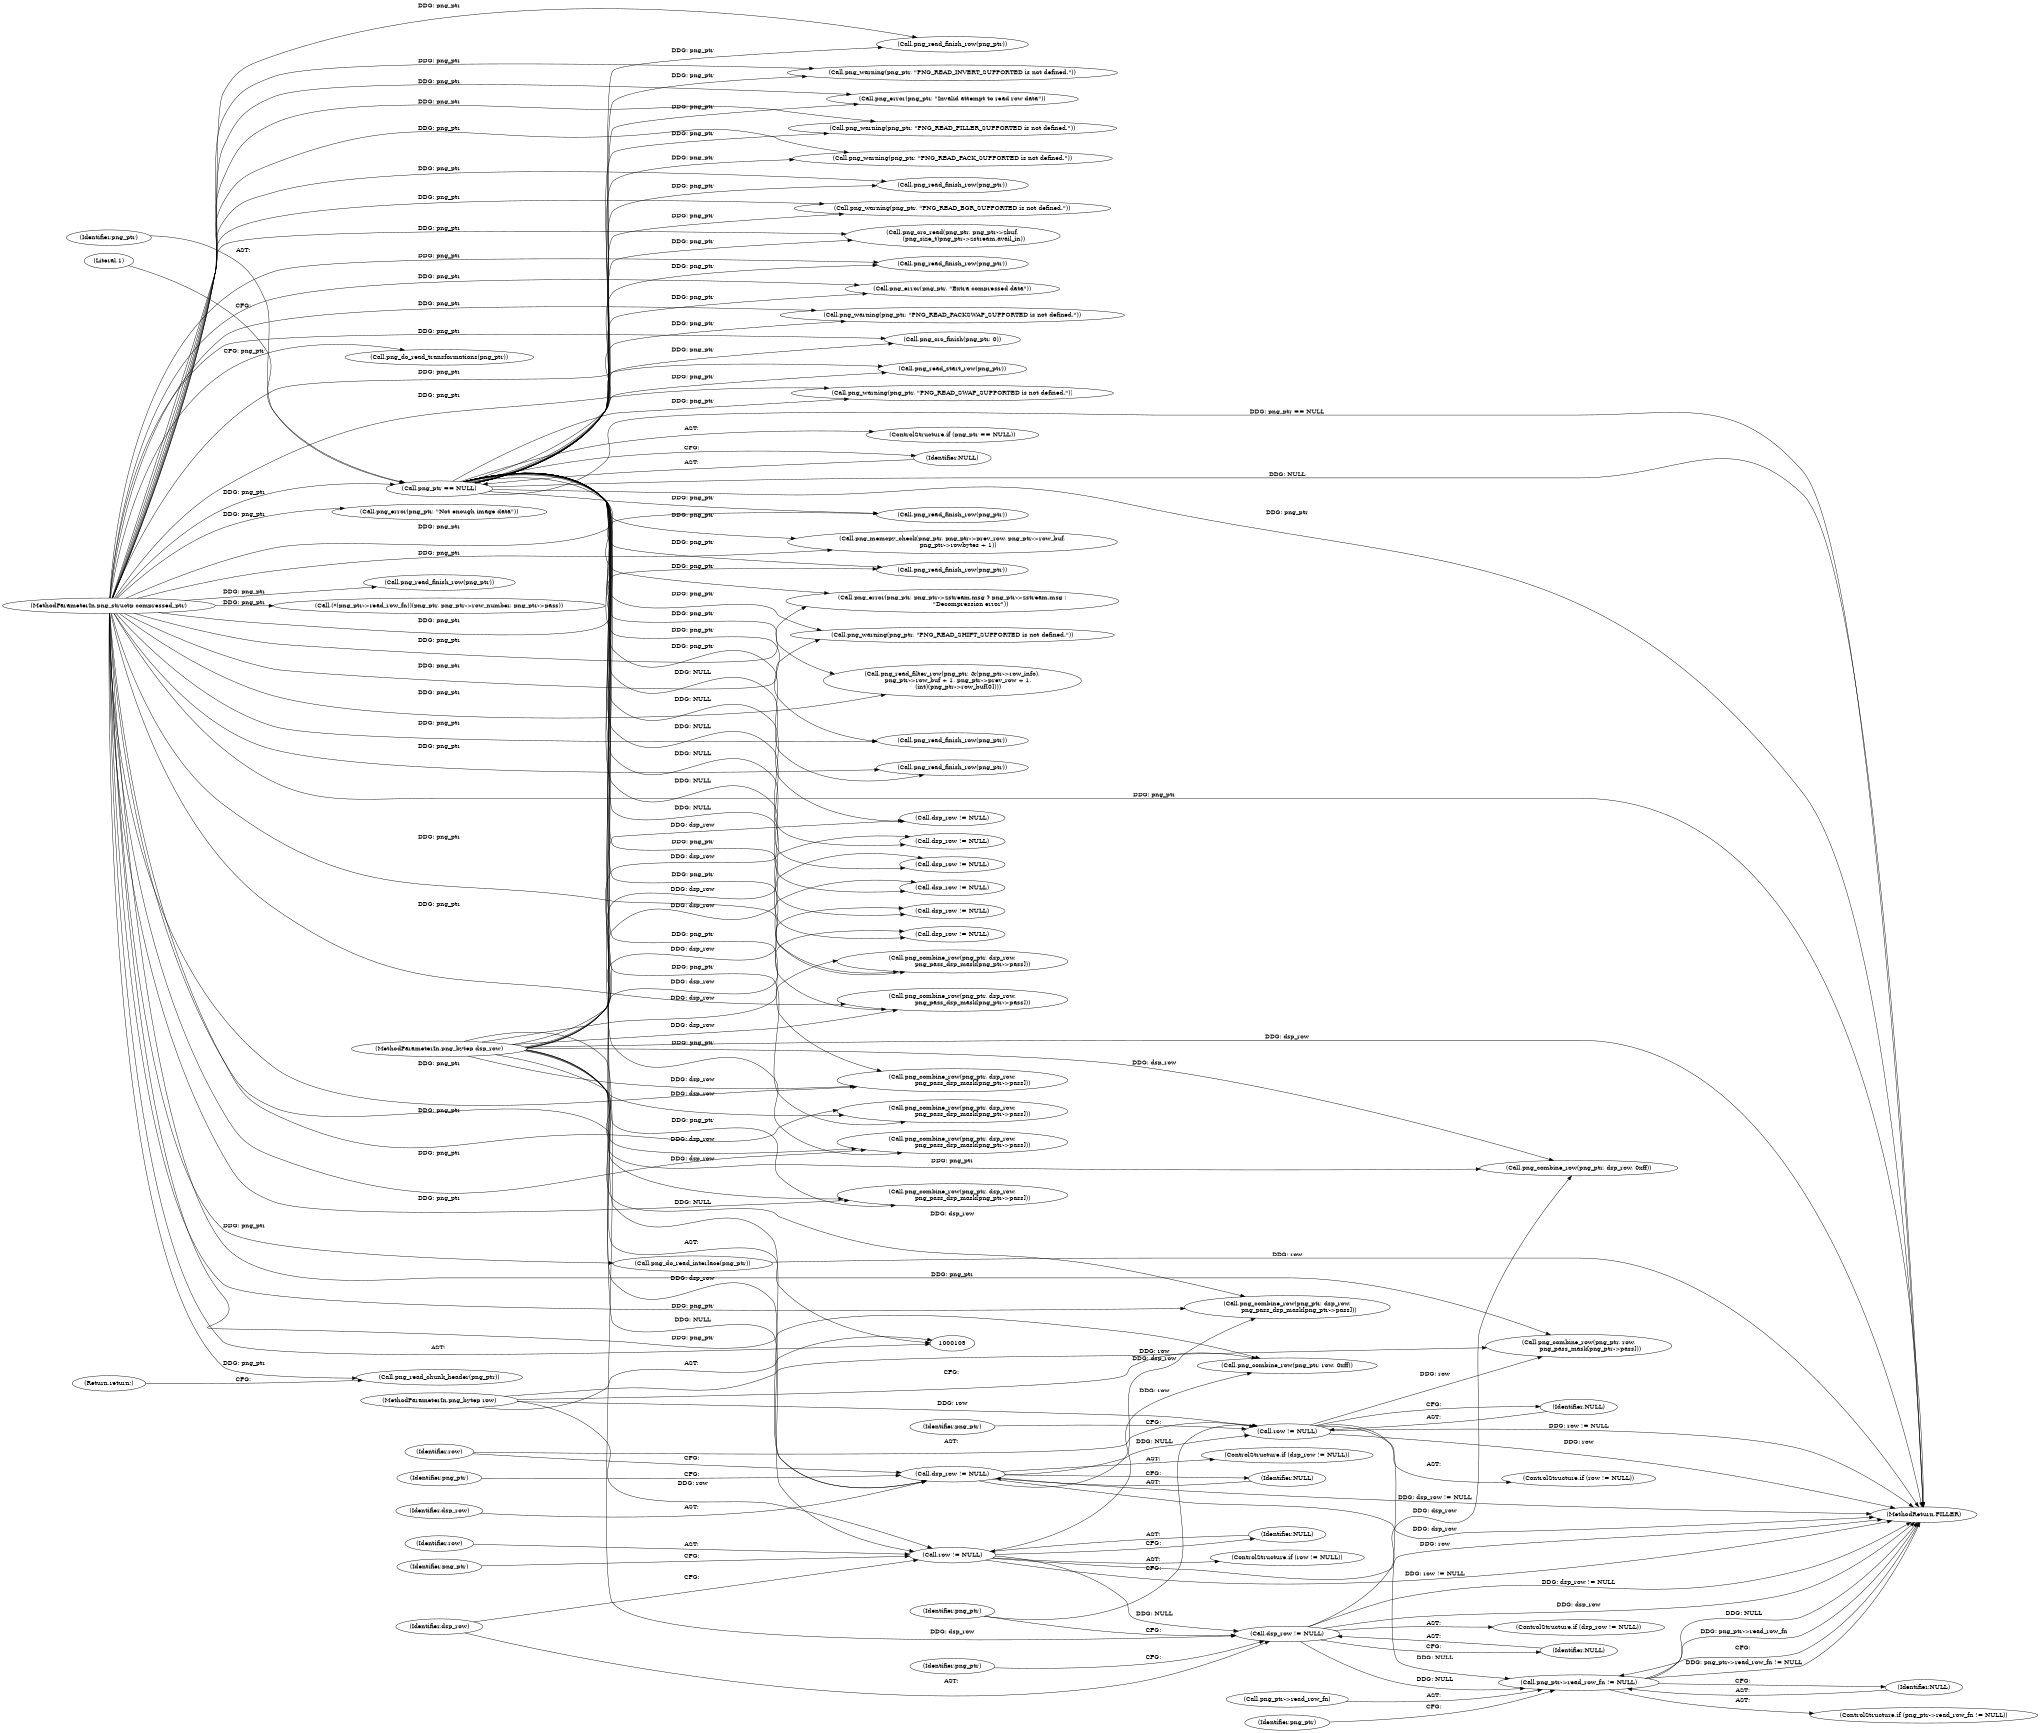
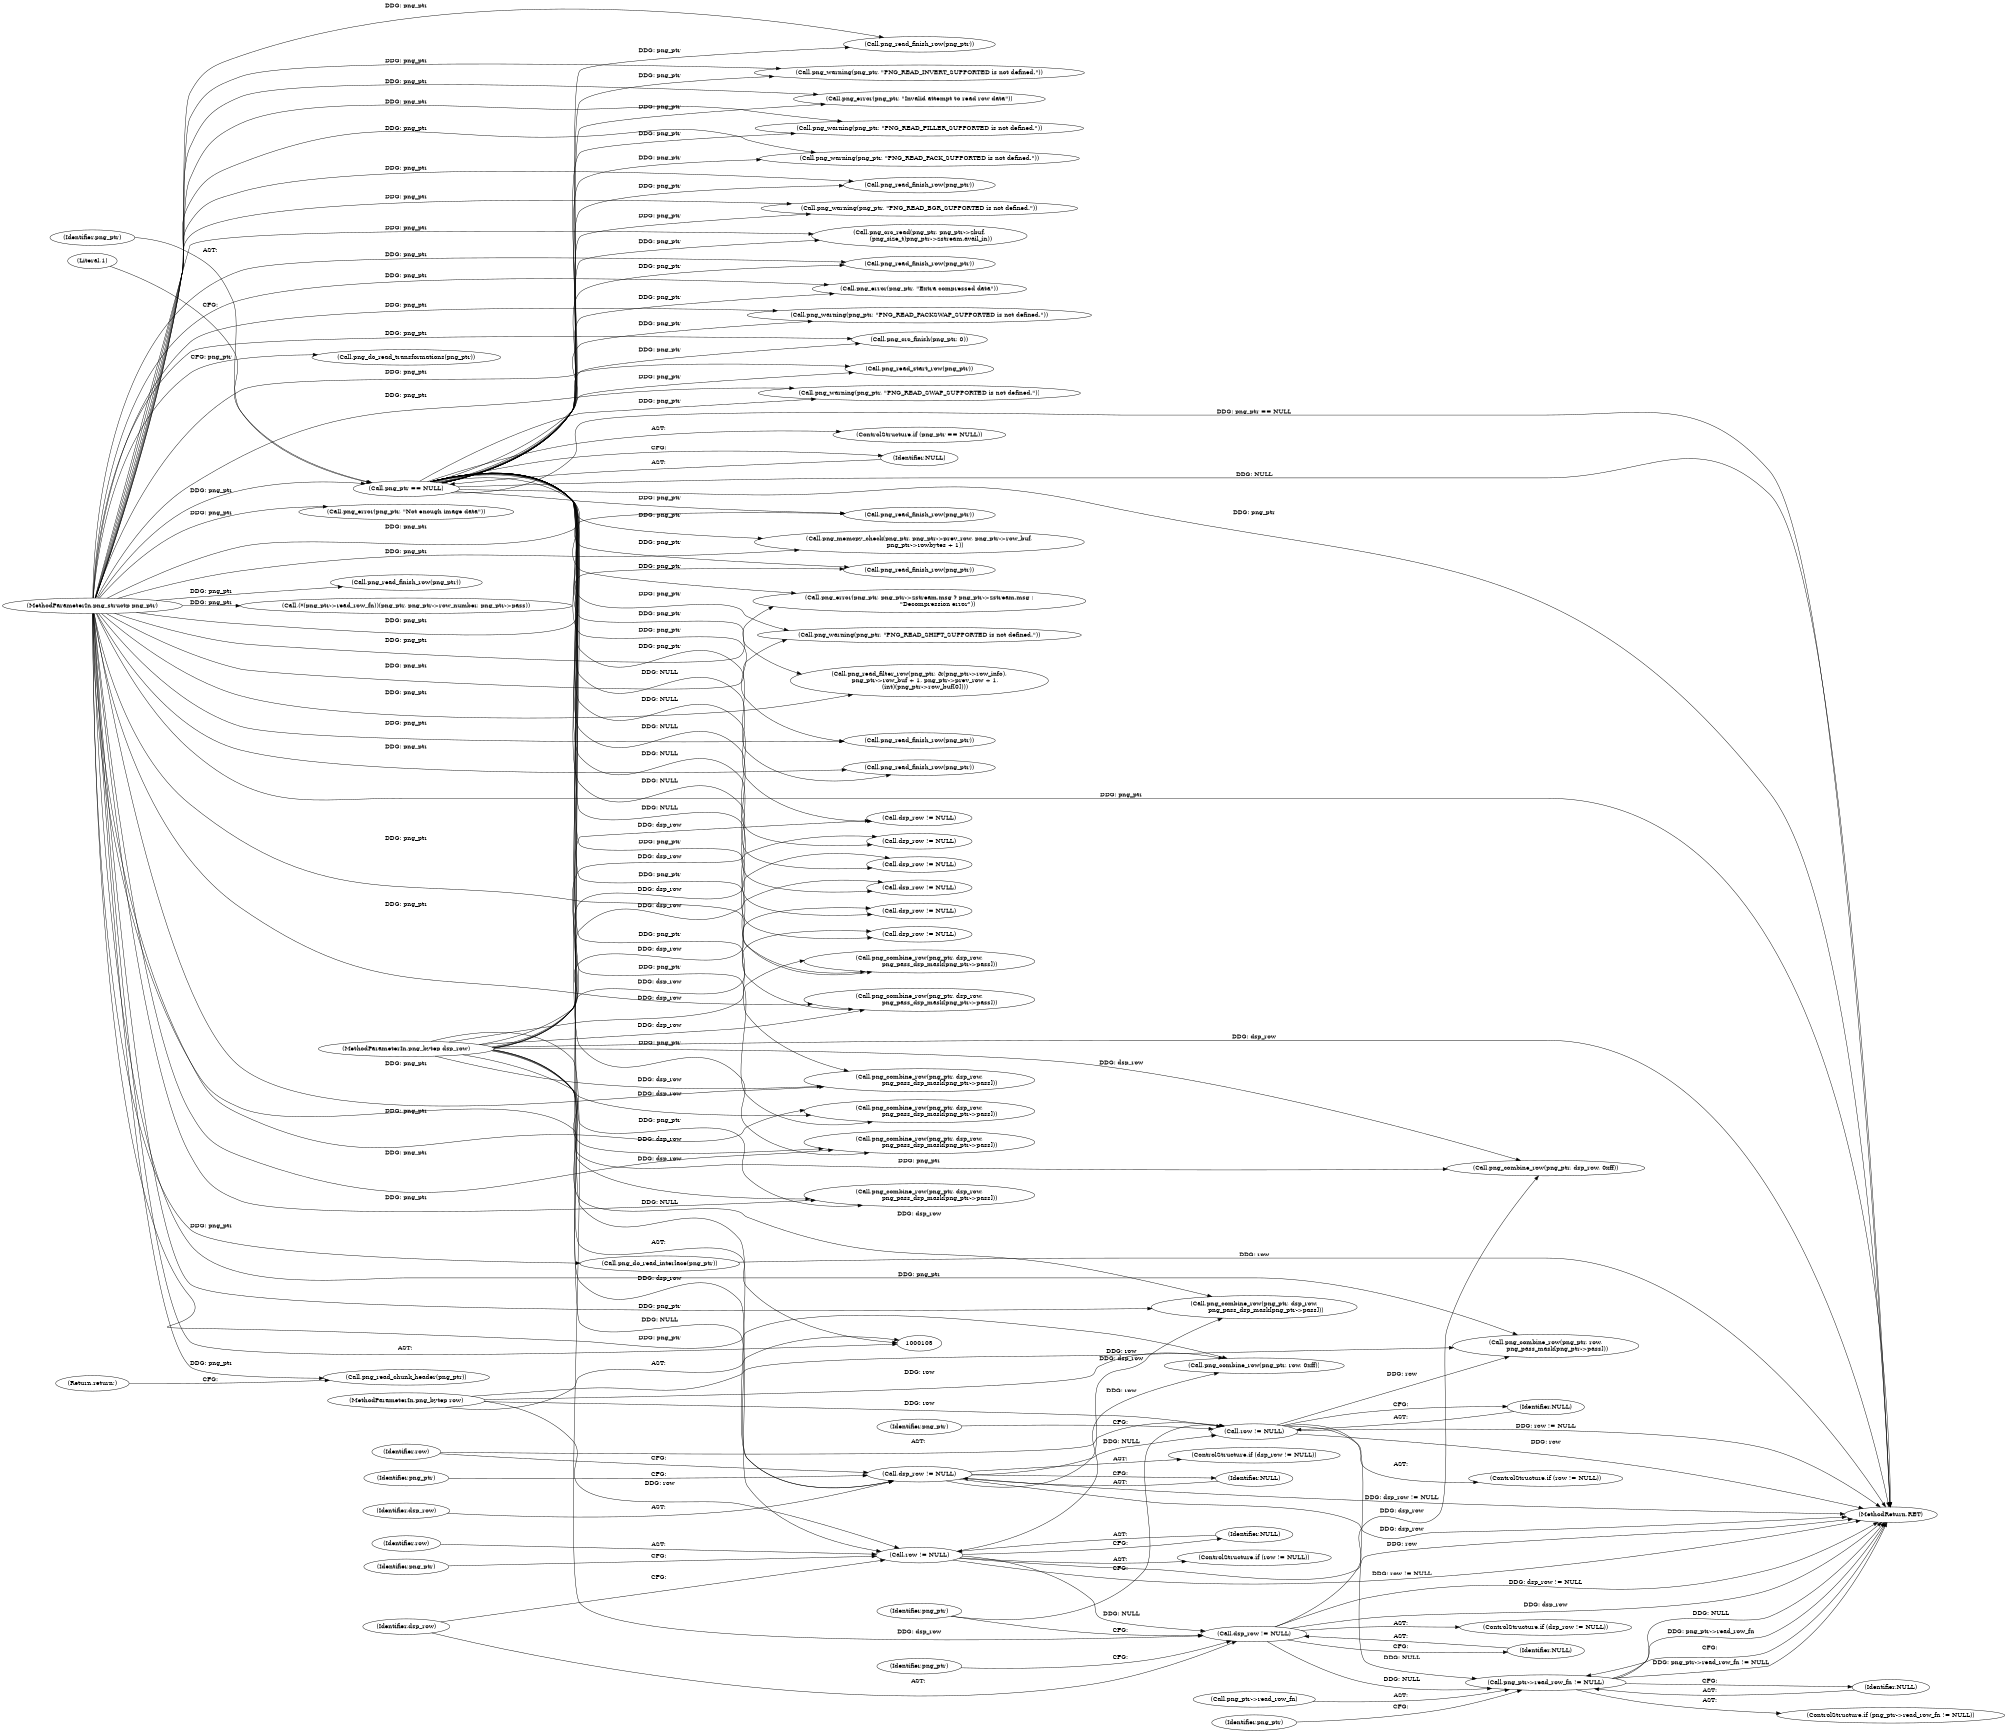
(109, 606) -> (92, 606)
(952, 1372) -> (919, 1372)
(1924, 1515) -> (1891, 1515)
